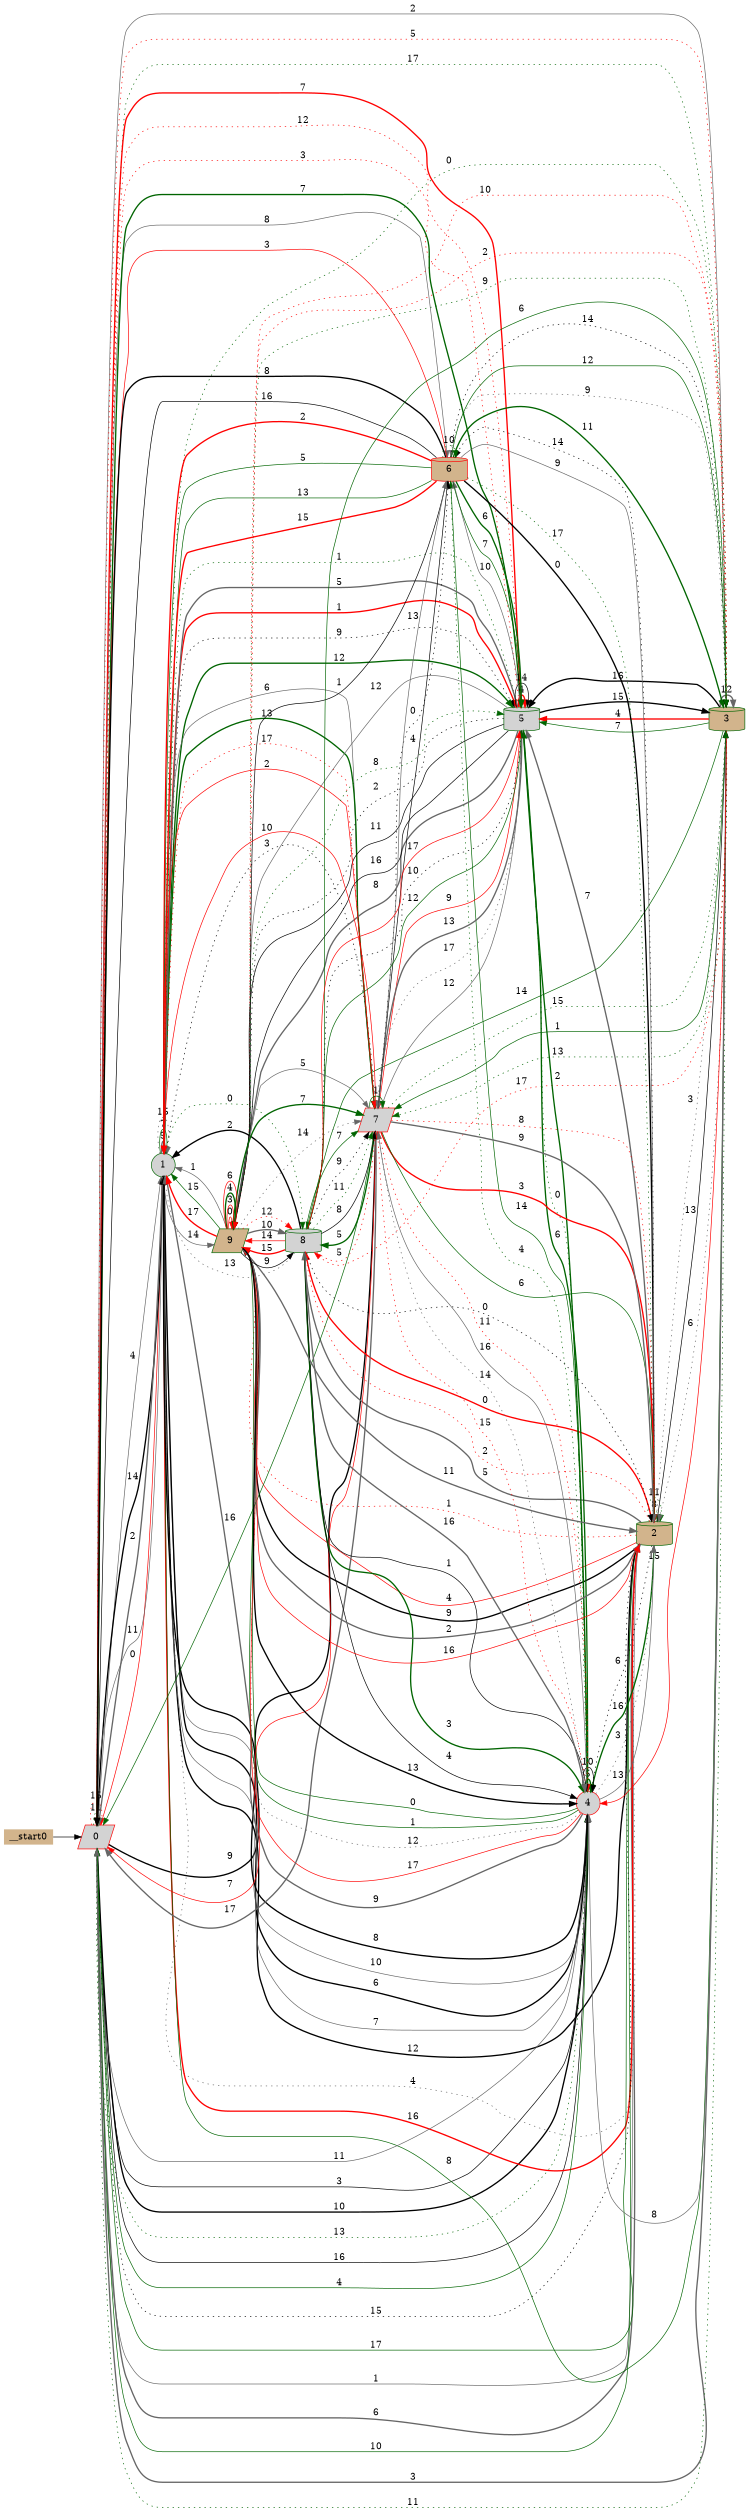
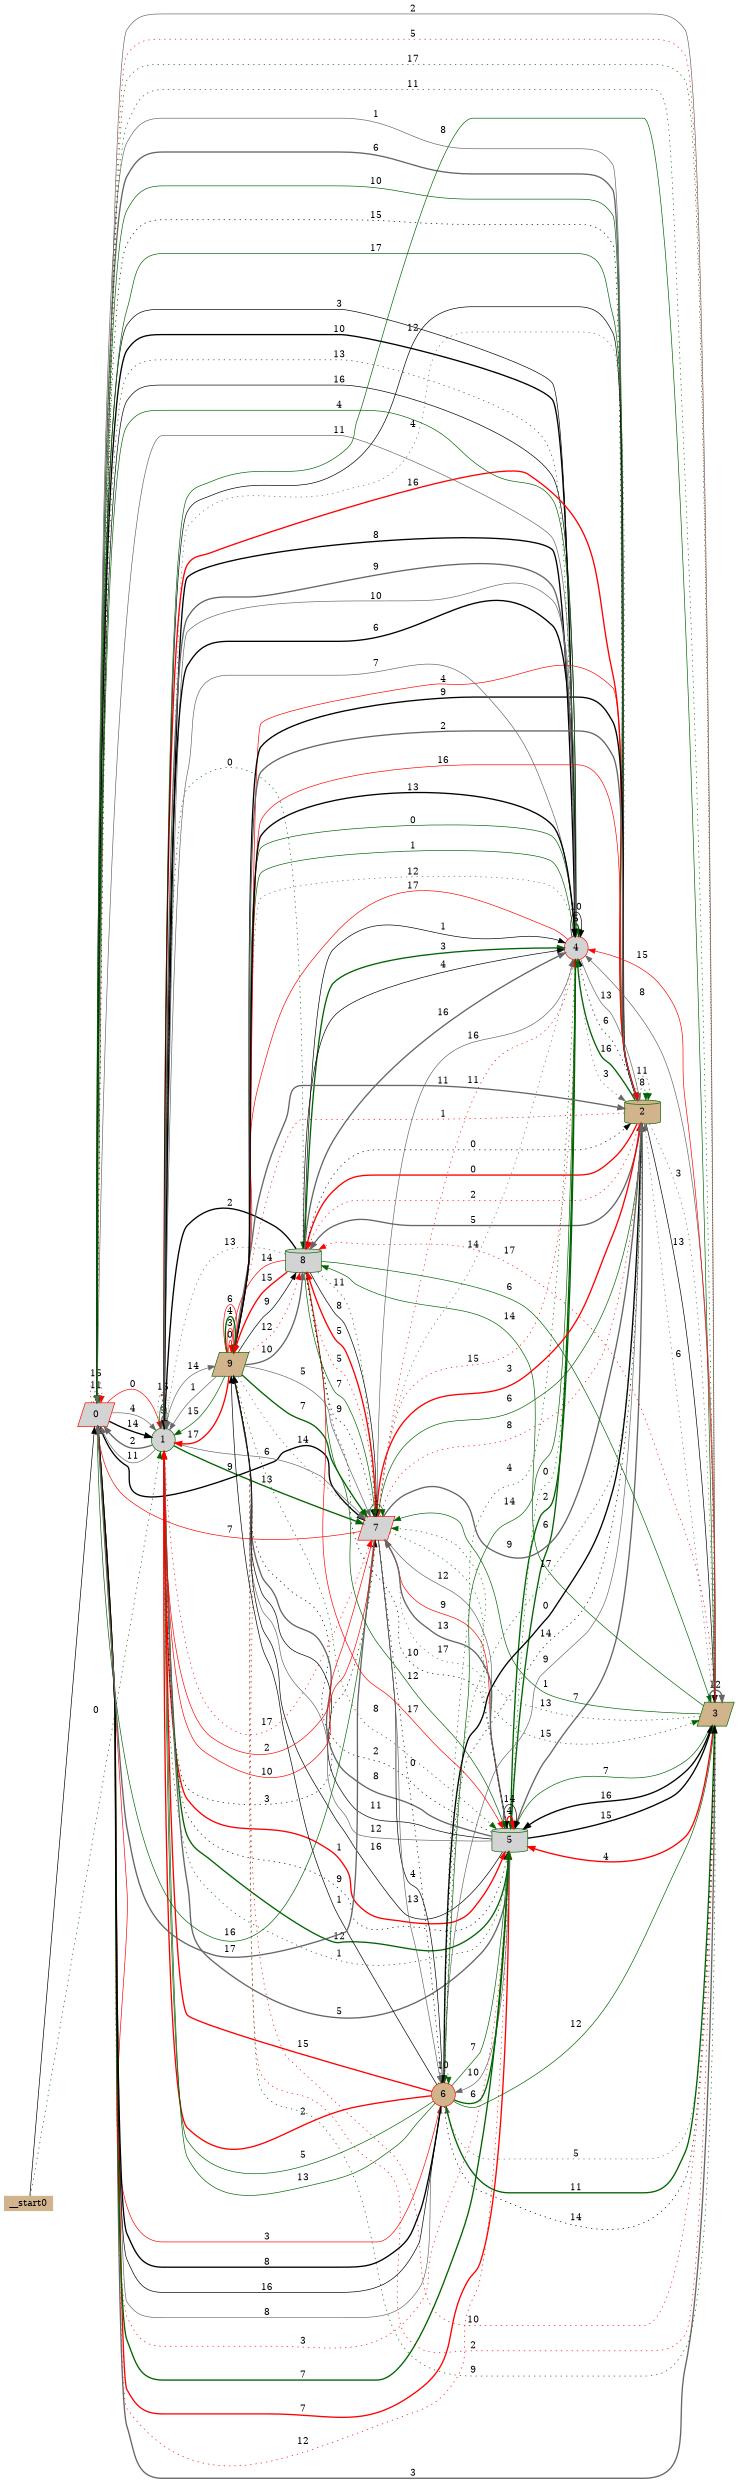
(324, 276) -> (95, 1827)
(588, 391) -> (576, 2154)
(449, 469) -> (443, 2095)
(727, 719) -> (716, 1714)
(364, 1197) -> (360, 1392)
(262, 1984) -> (368, 448)
